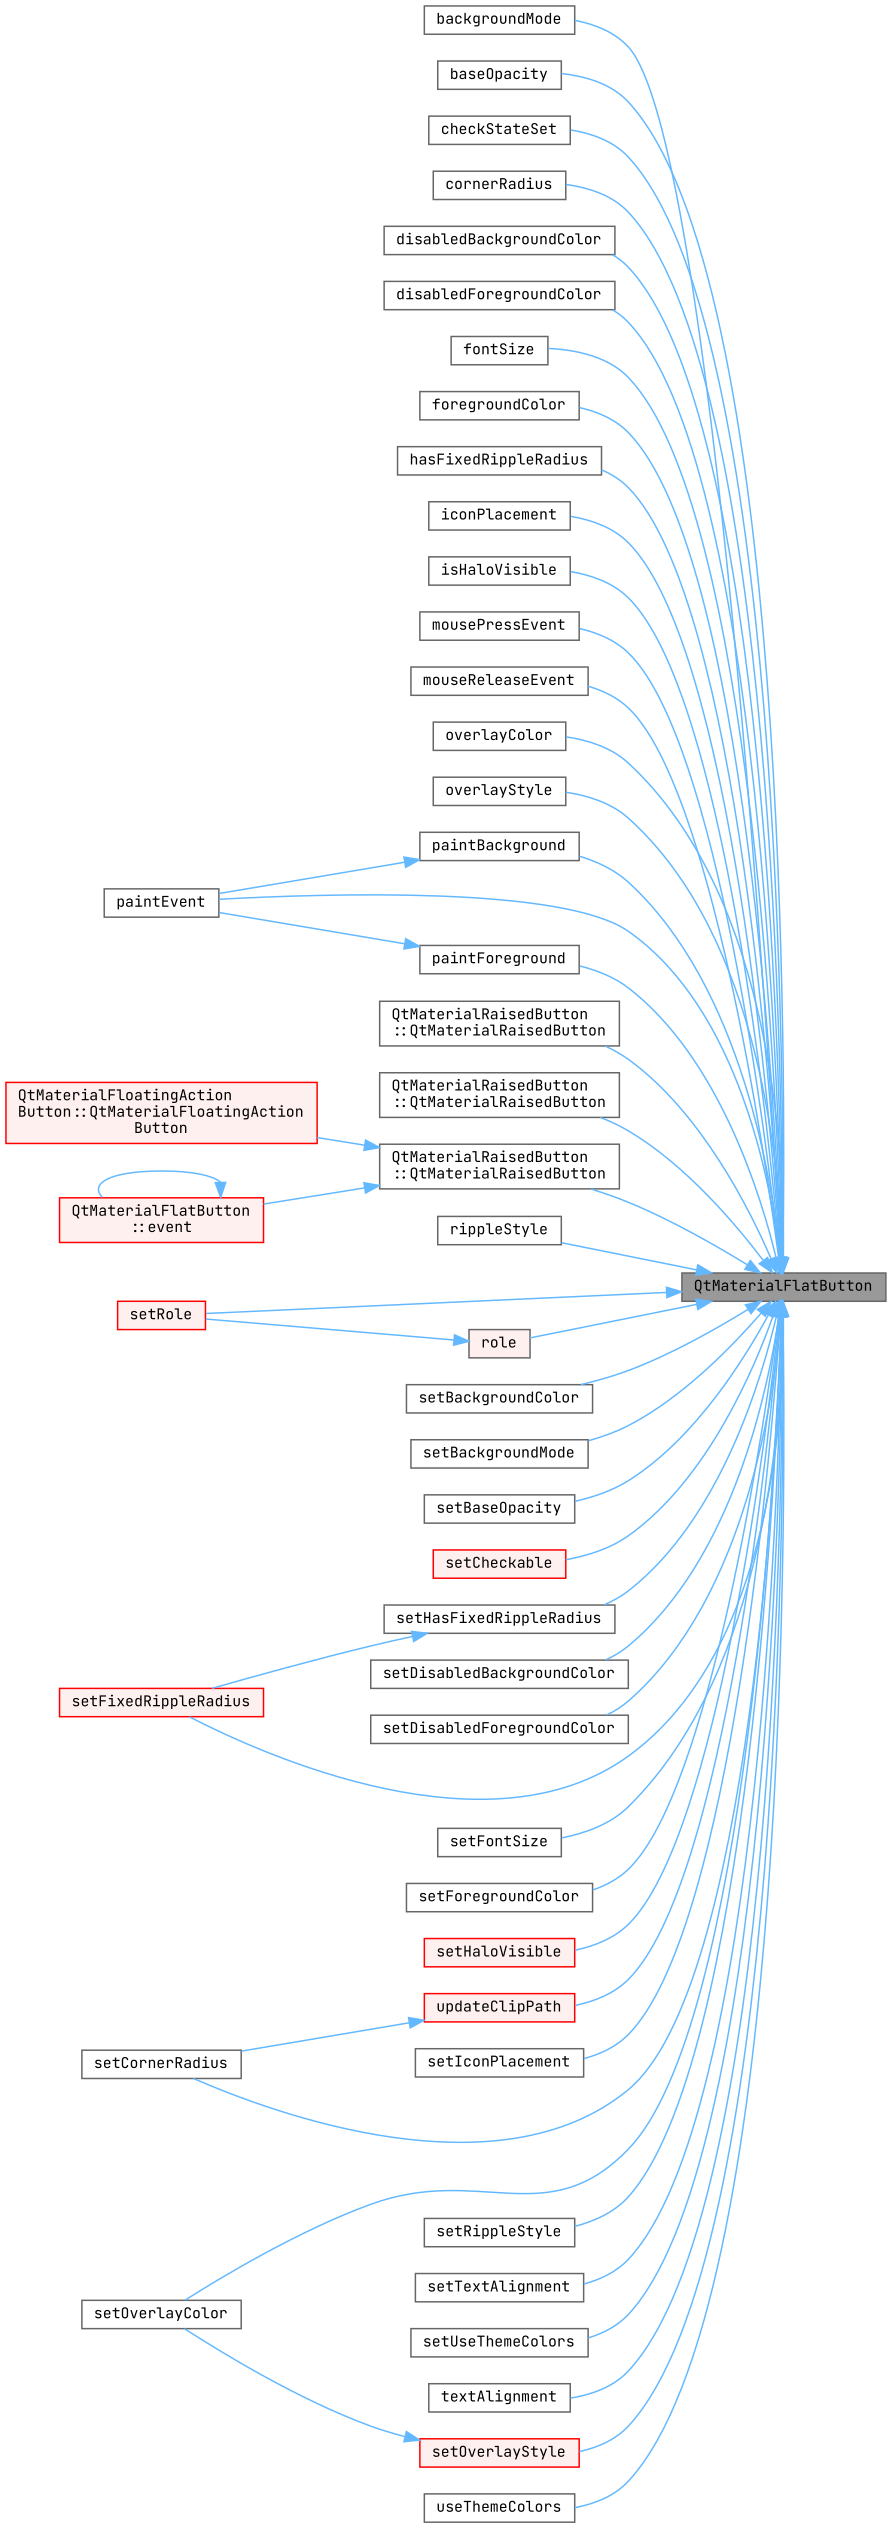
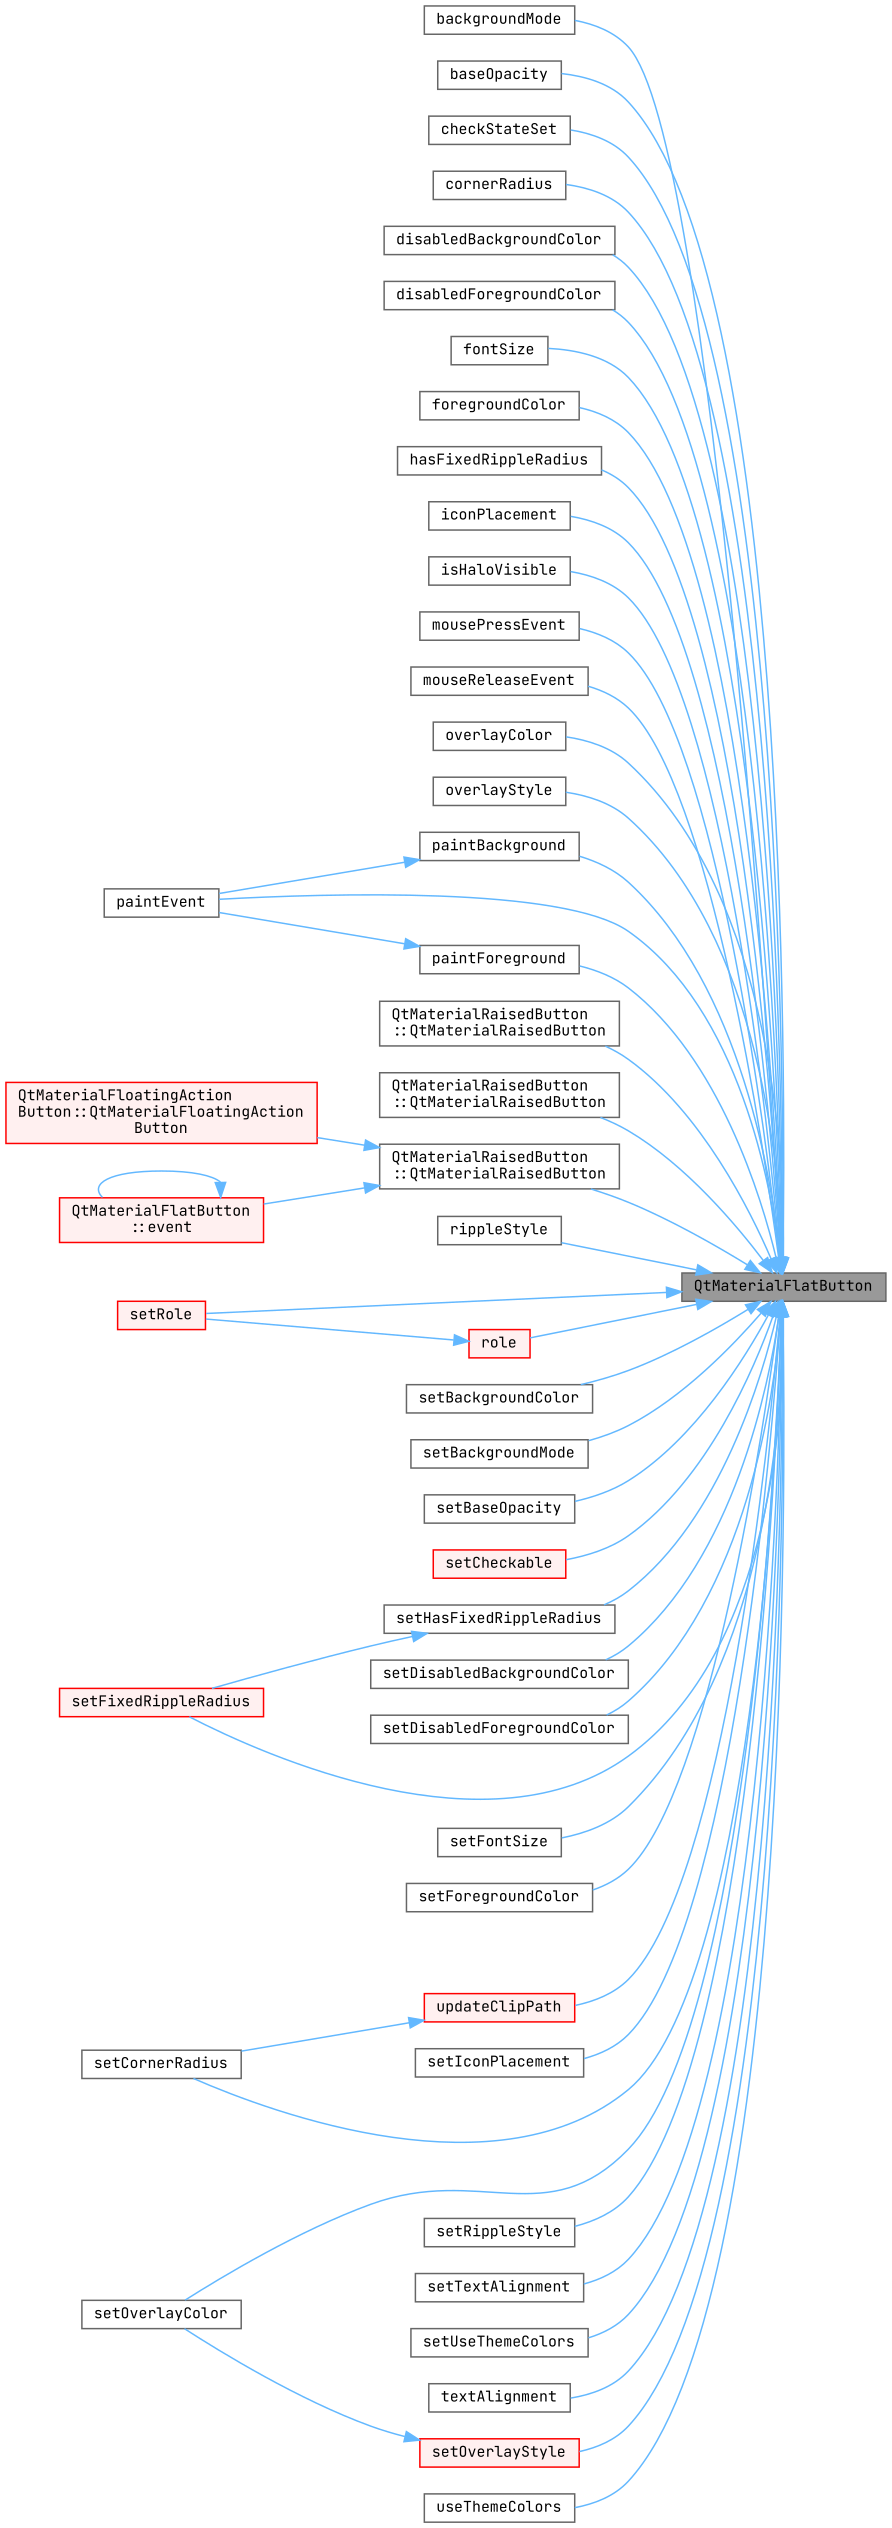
(500, 1344) -> (500, 1344)
(500, 1953) -> none
